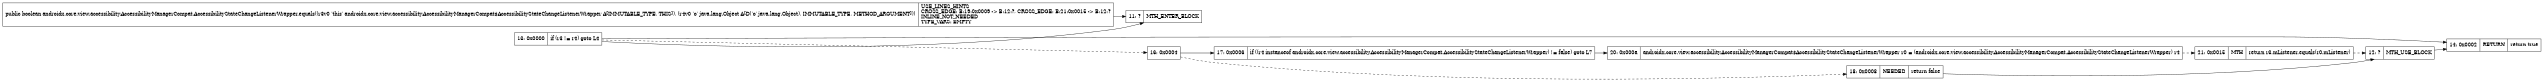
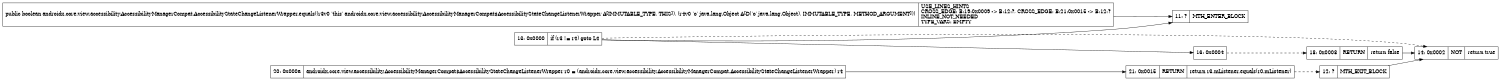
(1523, 37) -> (972, 35)
(2494, 45) -> (1456, 53)
(913, 47) -> (896, 46)
(1404, 53) -> none
(2187, 53) -> (984, 72)
(2237, 53) -> (1173, 72)
(2409, 53) -> (1363, 72)
(1894, 72) -> (1354, 53)
(2157, 75) -> (1407, 53)
